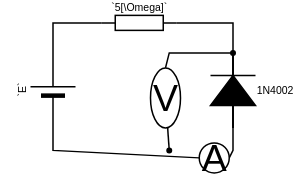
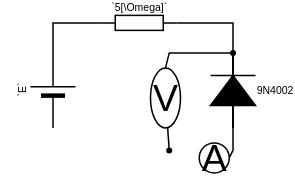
(275, 90) -> (275, 90)
(115, 154) -> none
